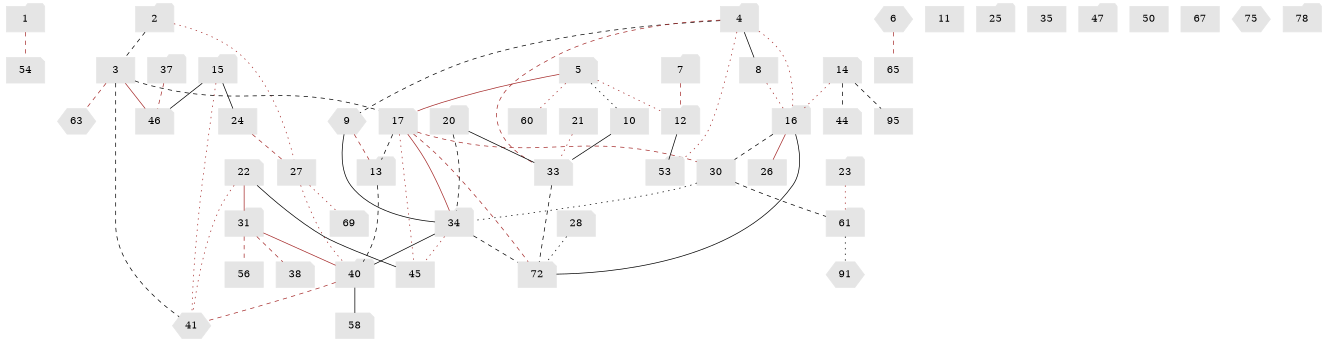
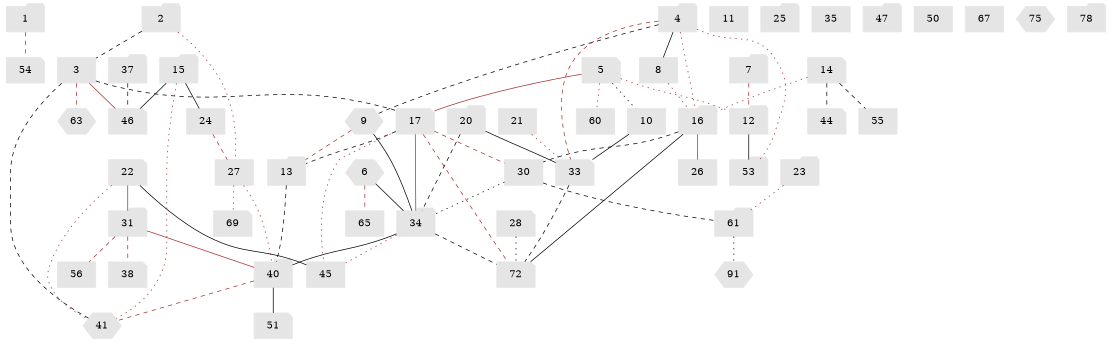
(161, 96) -> (128, 96)
(894, 121) -> (878, 121)
none -> (390, 197)
(355, 326) -> (273, 326)
